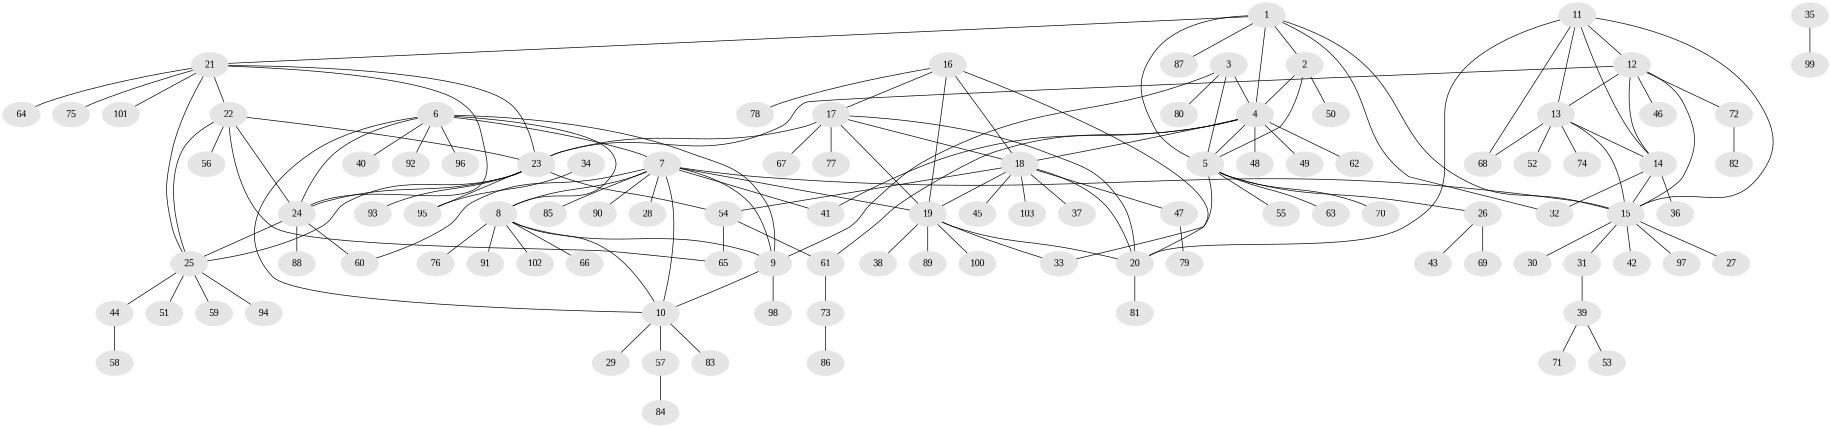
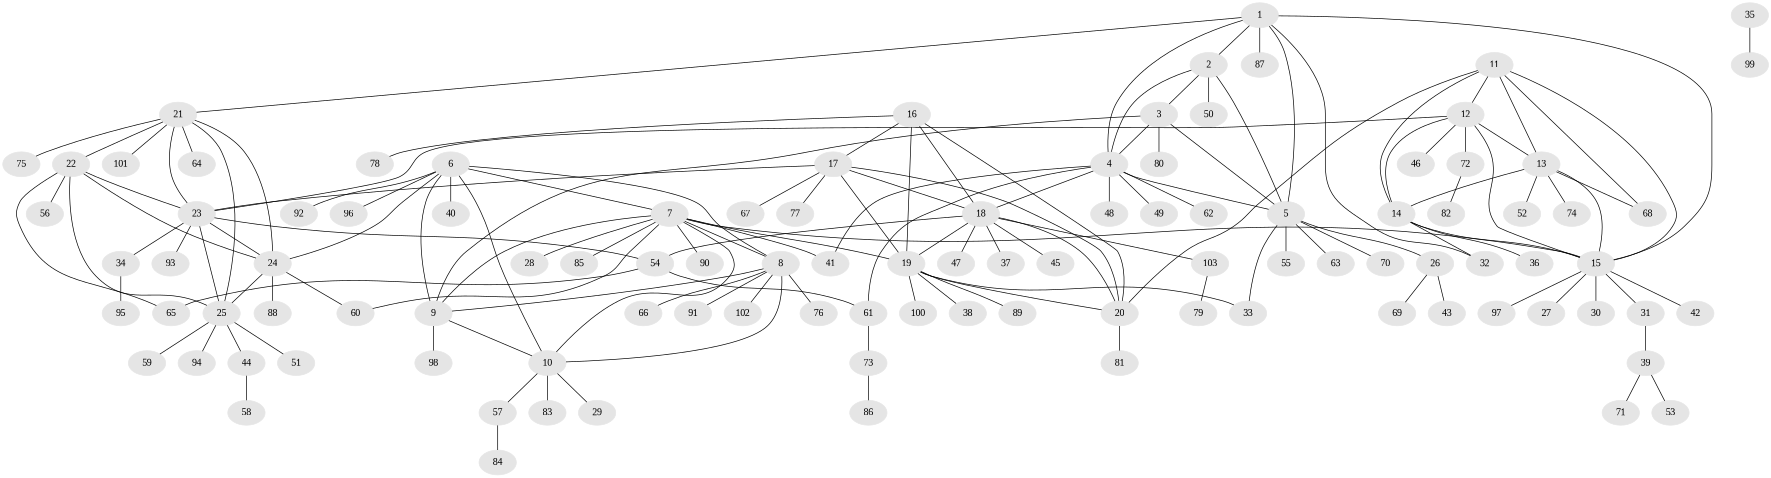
none -> (1184, 90)
(479, 189) -> (159, 239)
(1182, 239) -> (1204, 288)
